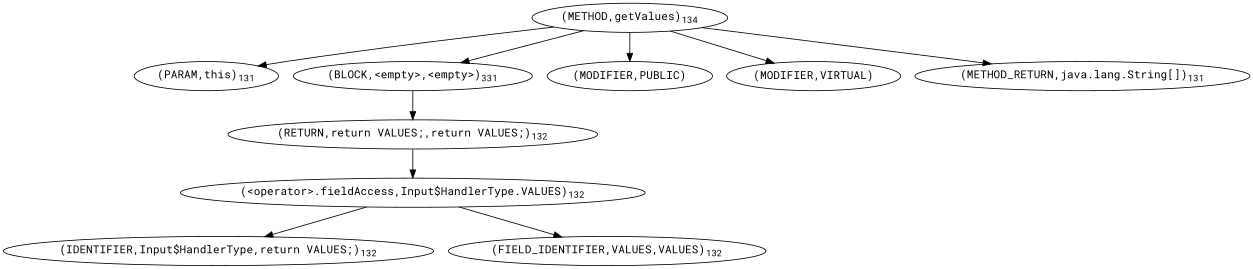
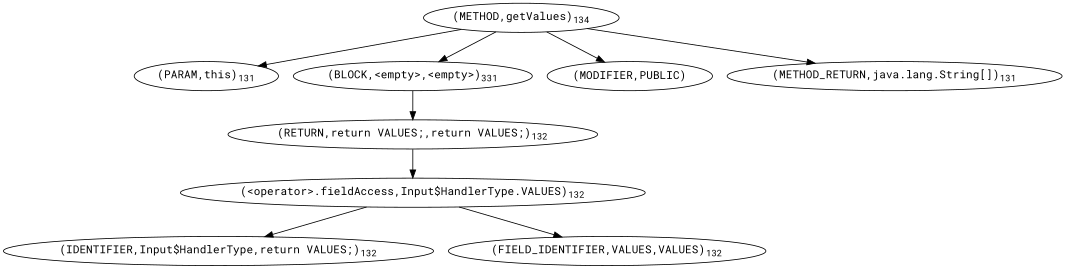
(814, 76) -> none
